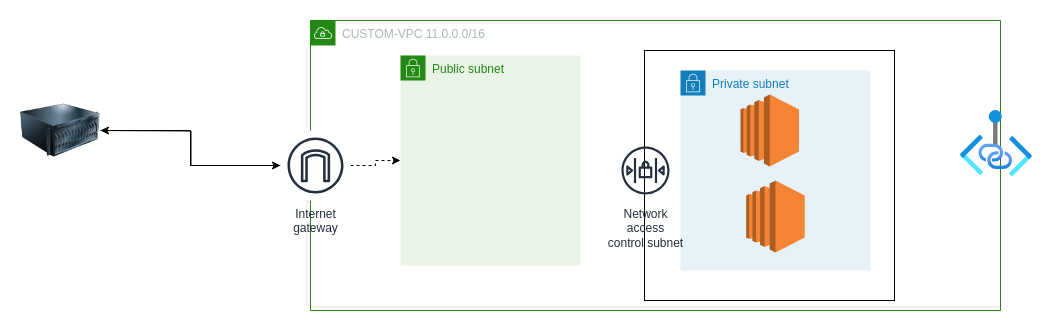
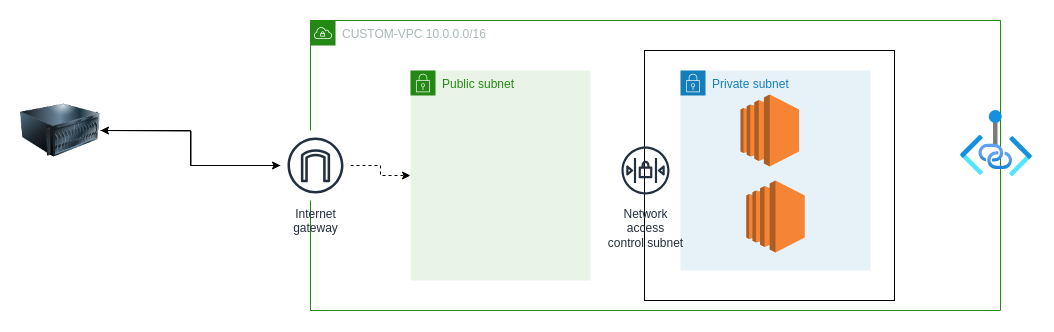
(410, 35) -> (410, 35)
(491, 161) -> (501, 176)
